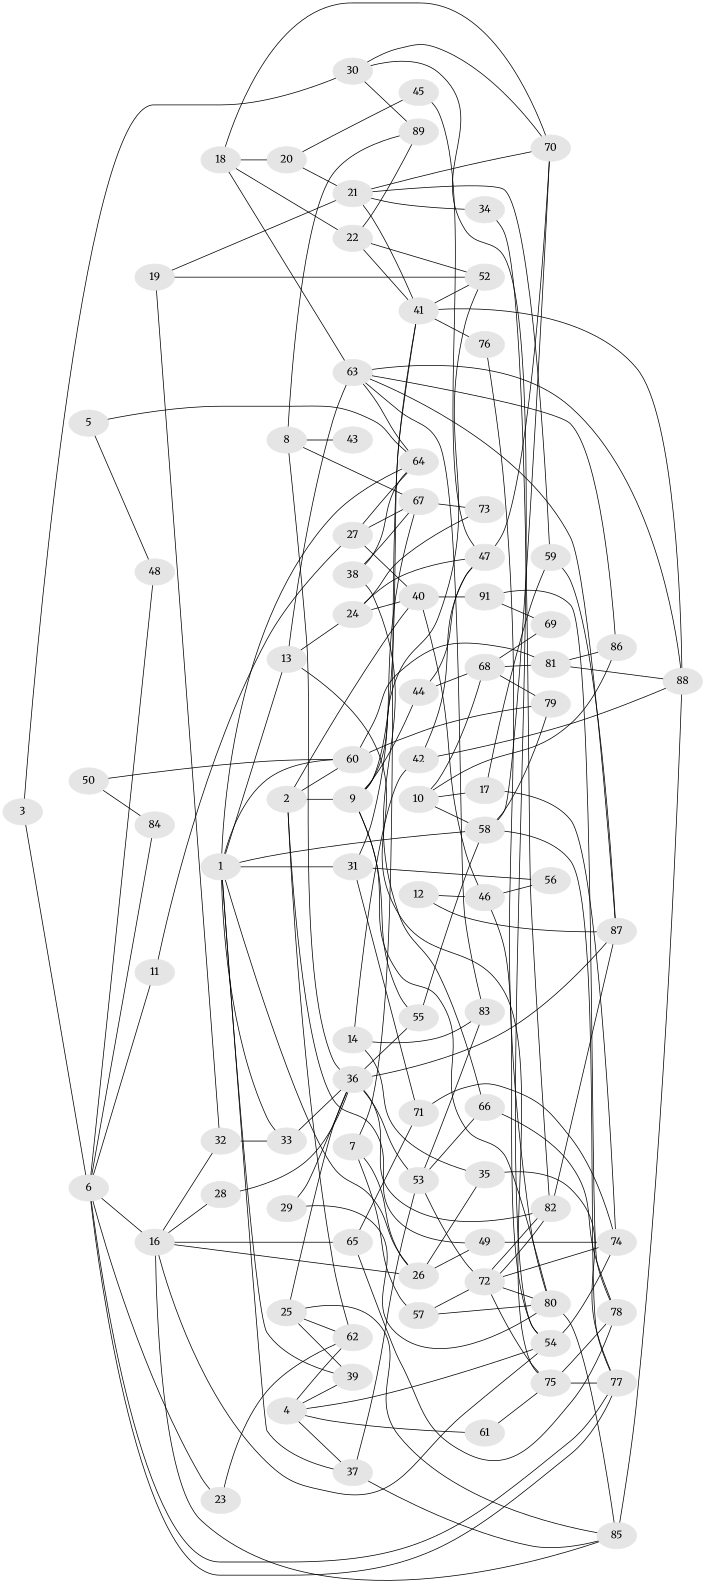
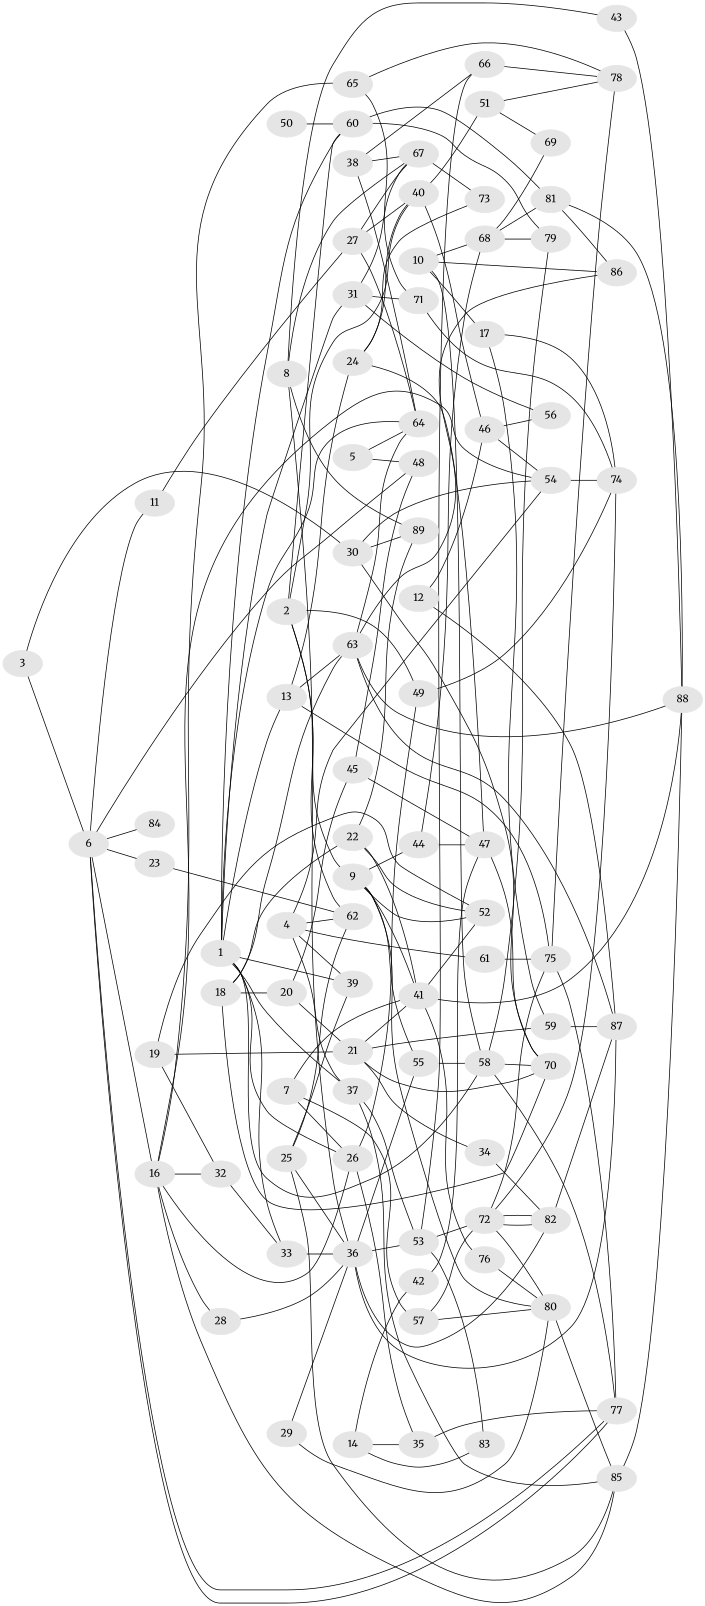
(485, 597) -> (485, 104)
none -> (380, 615)
(458, 657) -> none
(554, 729) -> (668, 340)
(122, 803) -> none
